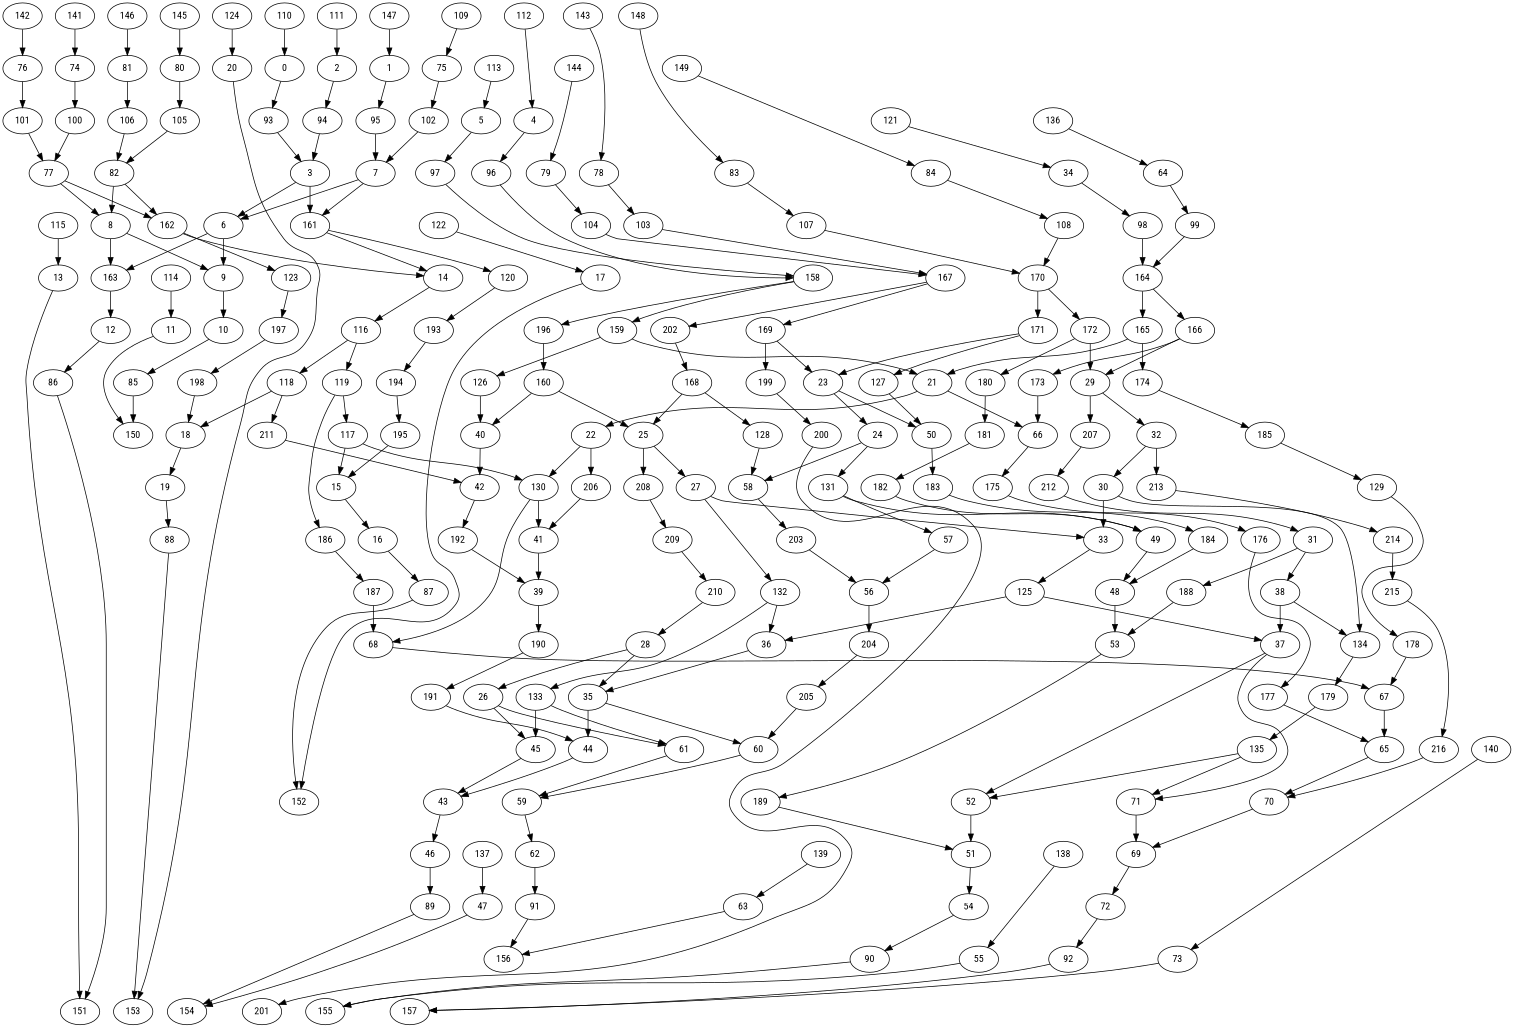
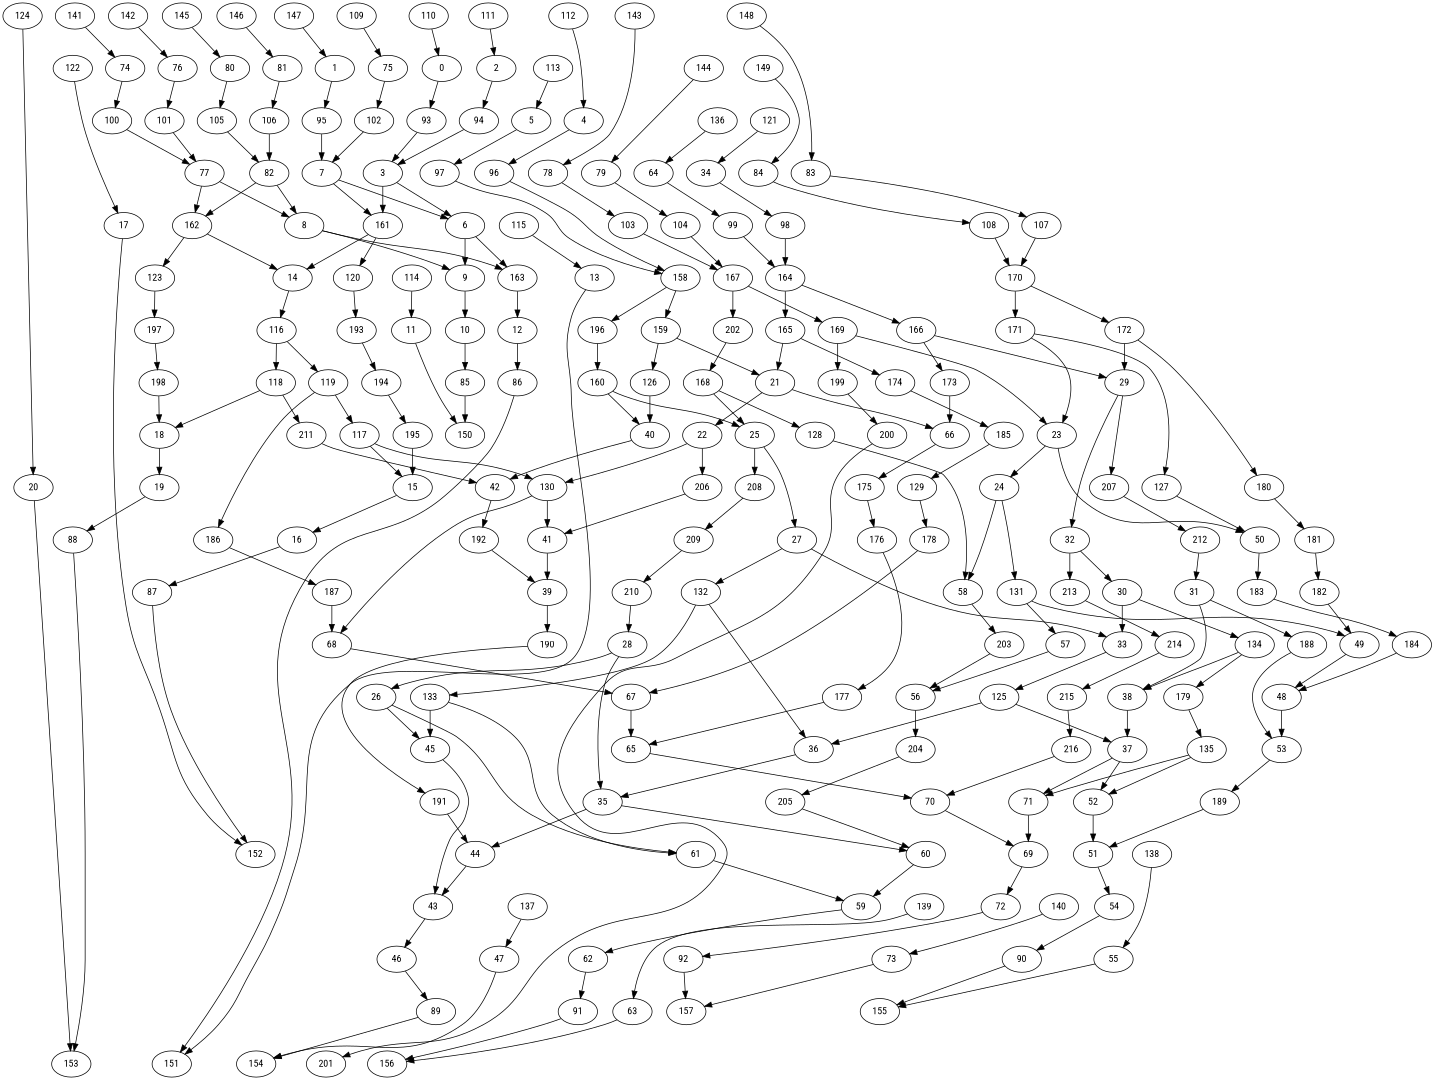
(1317, 617) -> (1195, 670)
